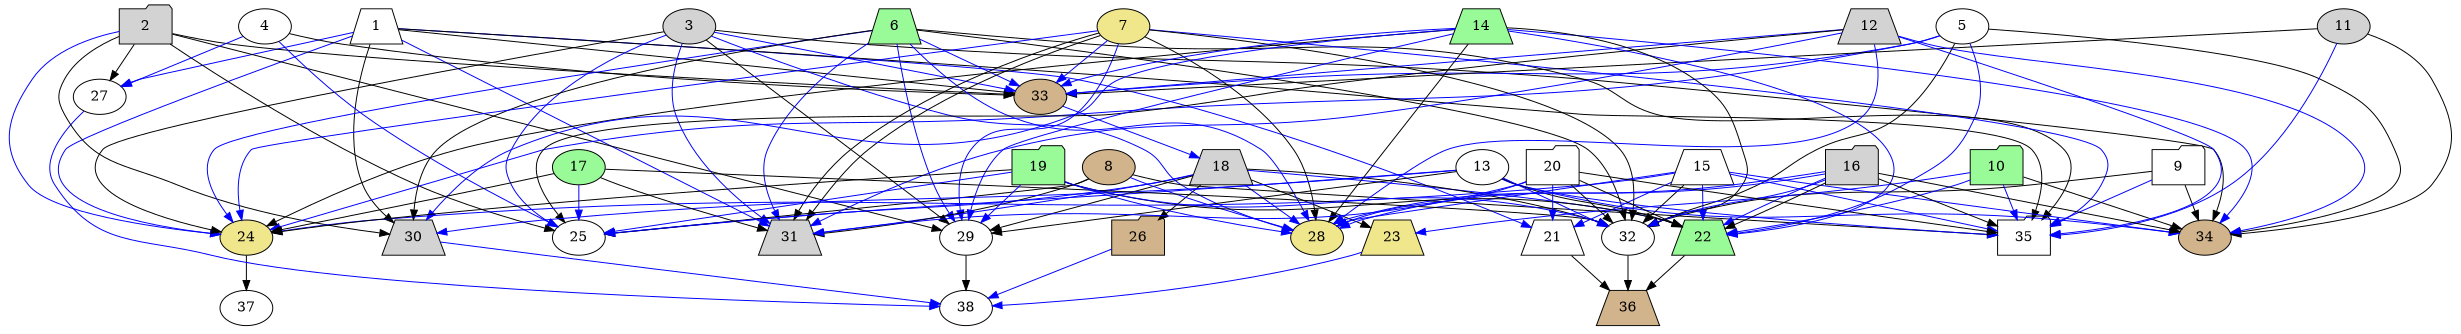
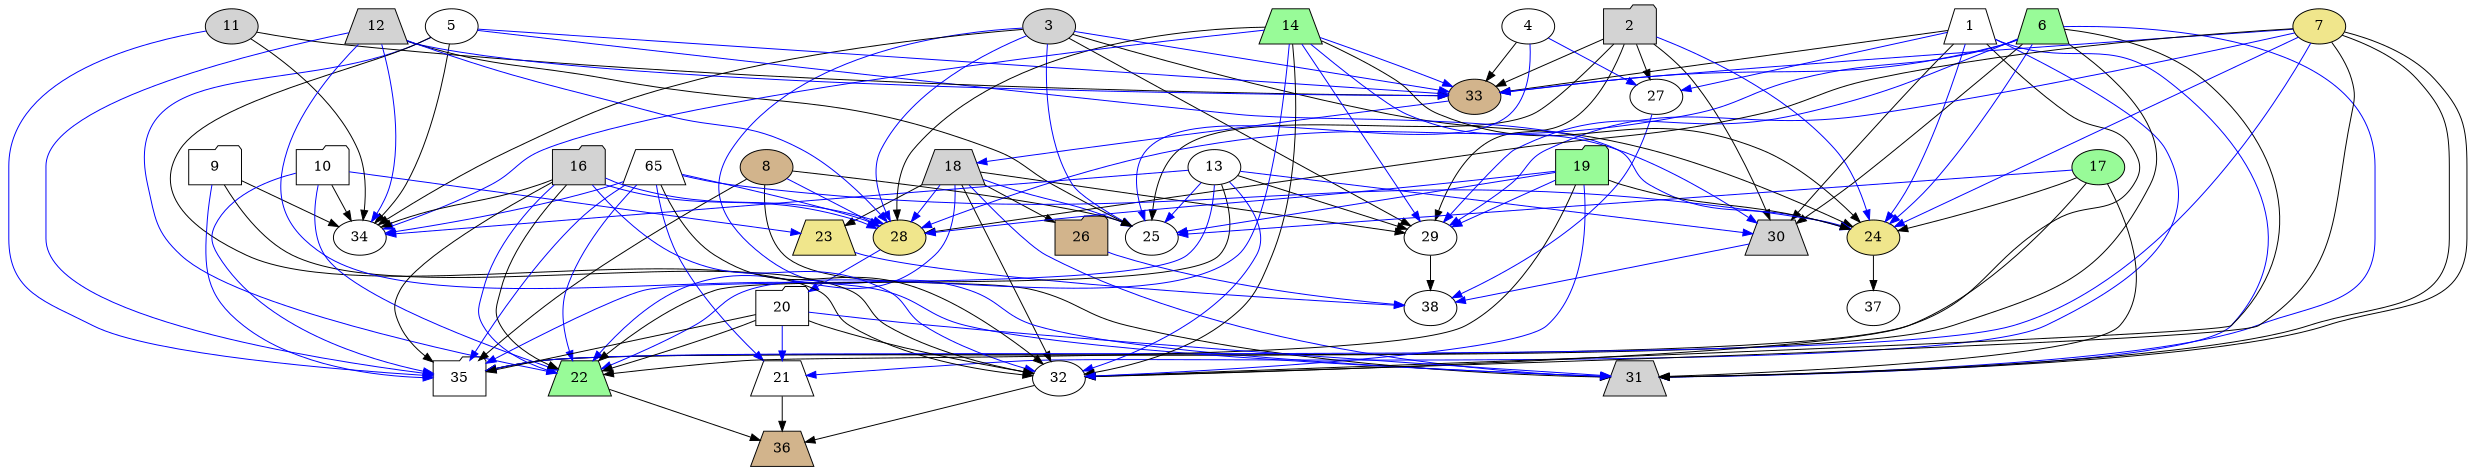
(1702, 167) -> (654, 167)
(1997, 167) -> (323, 167)
(1436, 202) -> (849, 268)
(2205, 238) -> (360, 238)
